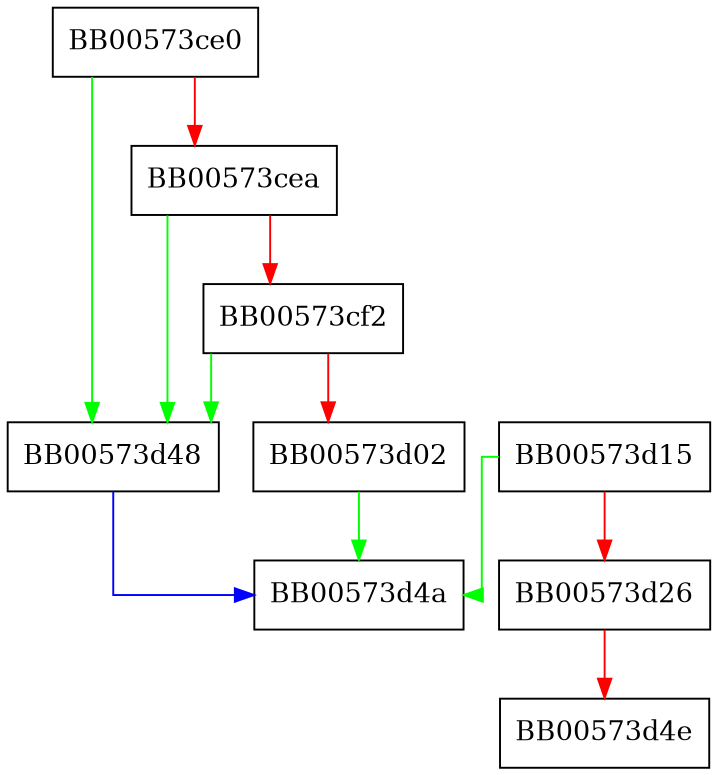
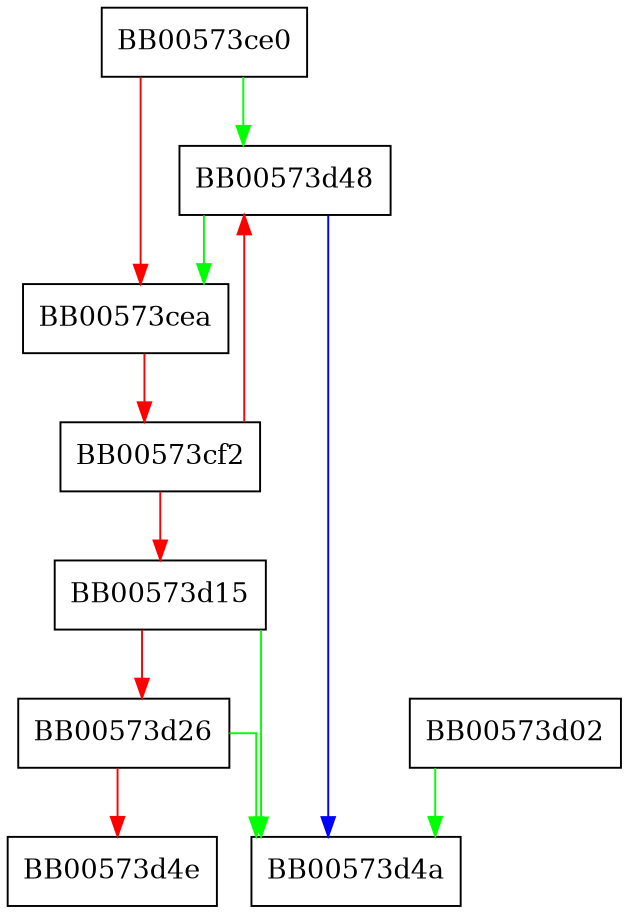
(167, 309) -> (204, 240)
(211, 378) -> (244, 328)
(328, 378) -> (160, 516)
none -> (256, 762)
